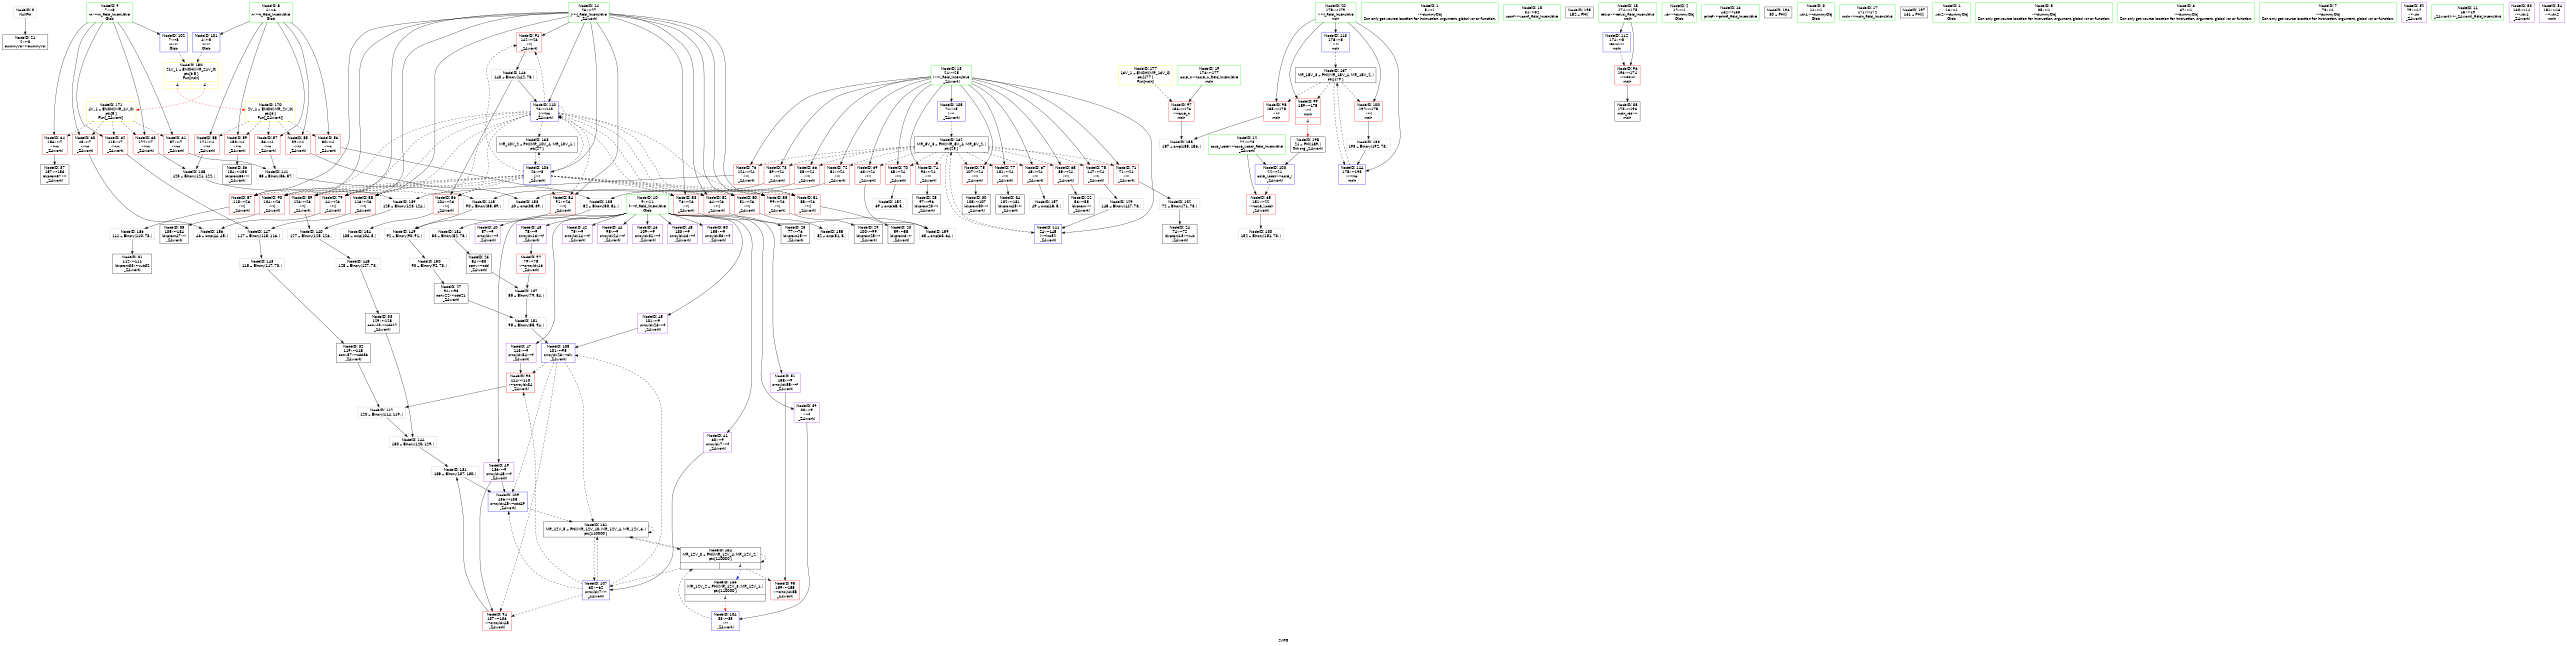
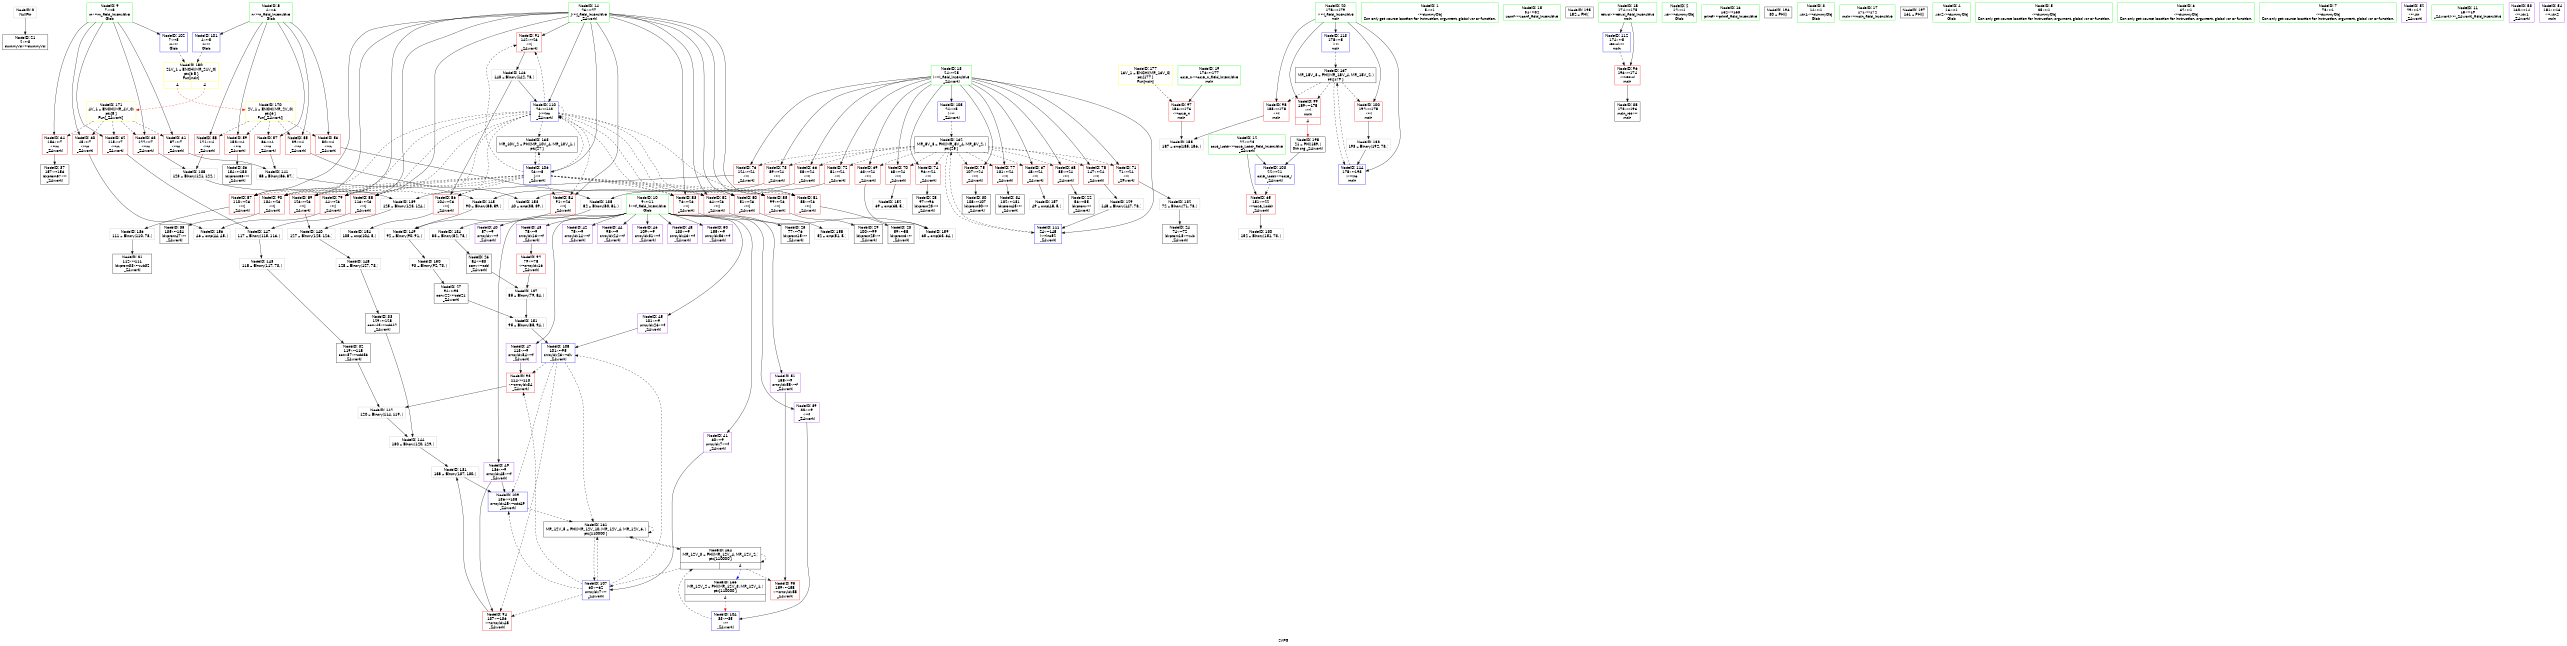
(1126, 181) -> (1126, 181)
